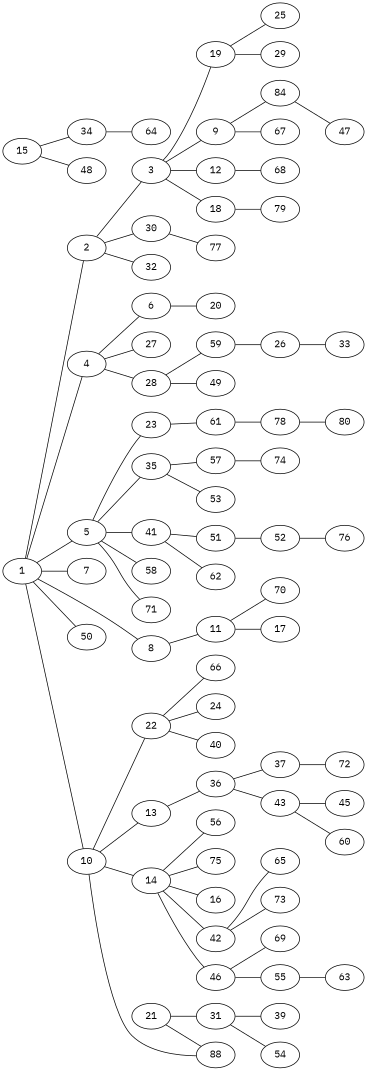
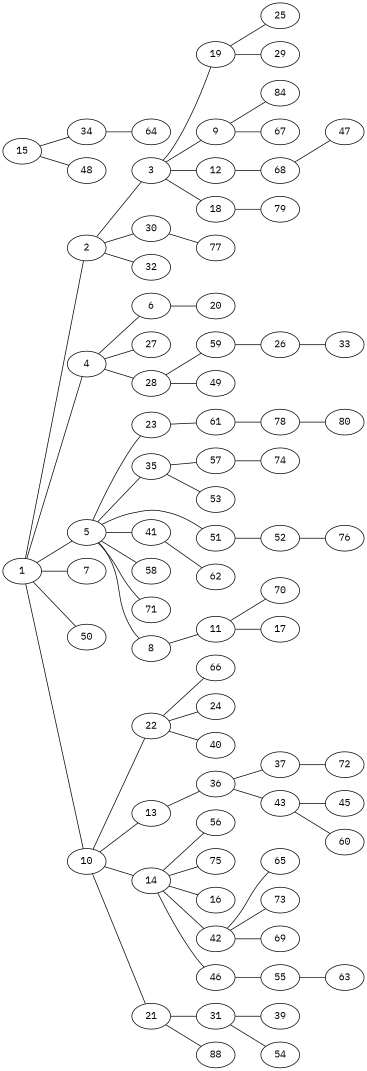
(312, 113) -> (312, 151)
(183, 535) -> (153, 510)
(89, 607) -> (119, 591)
(248, 958) -> (248, 939)
(111, 991) -> (119, 939)
